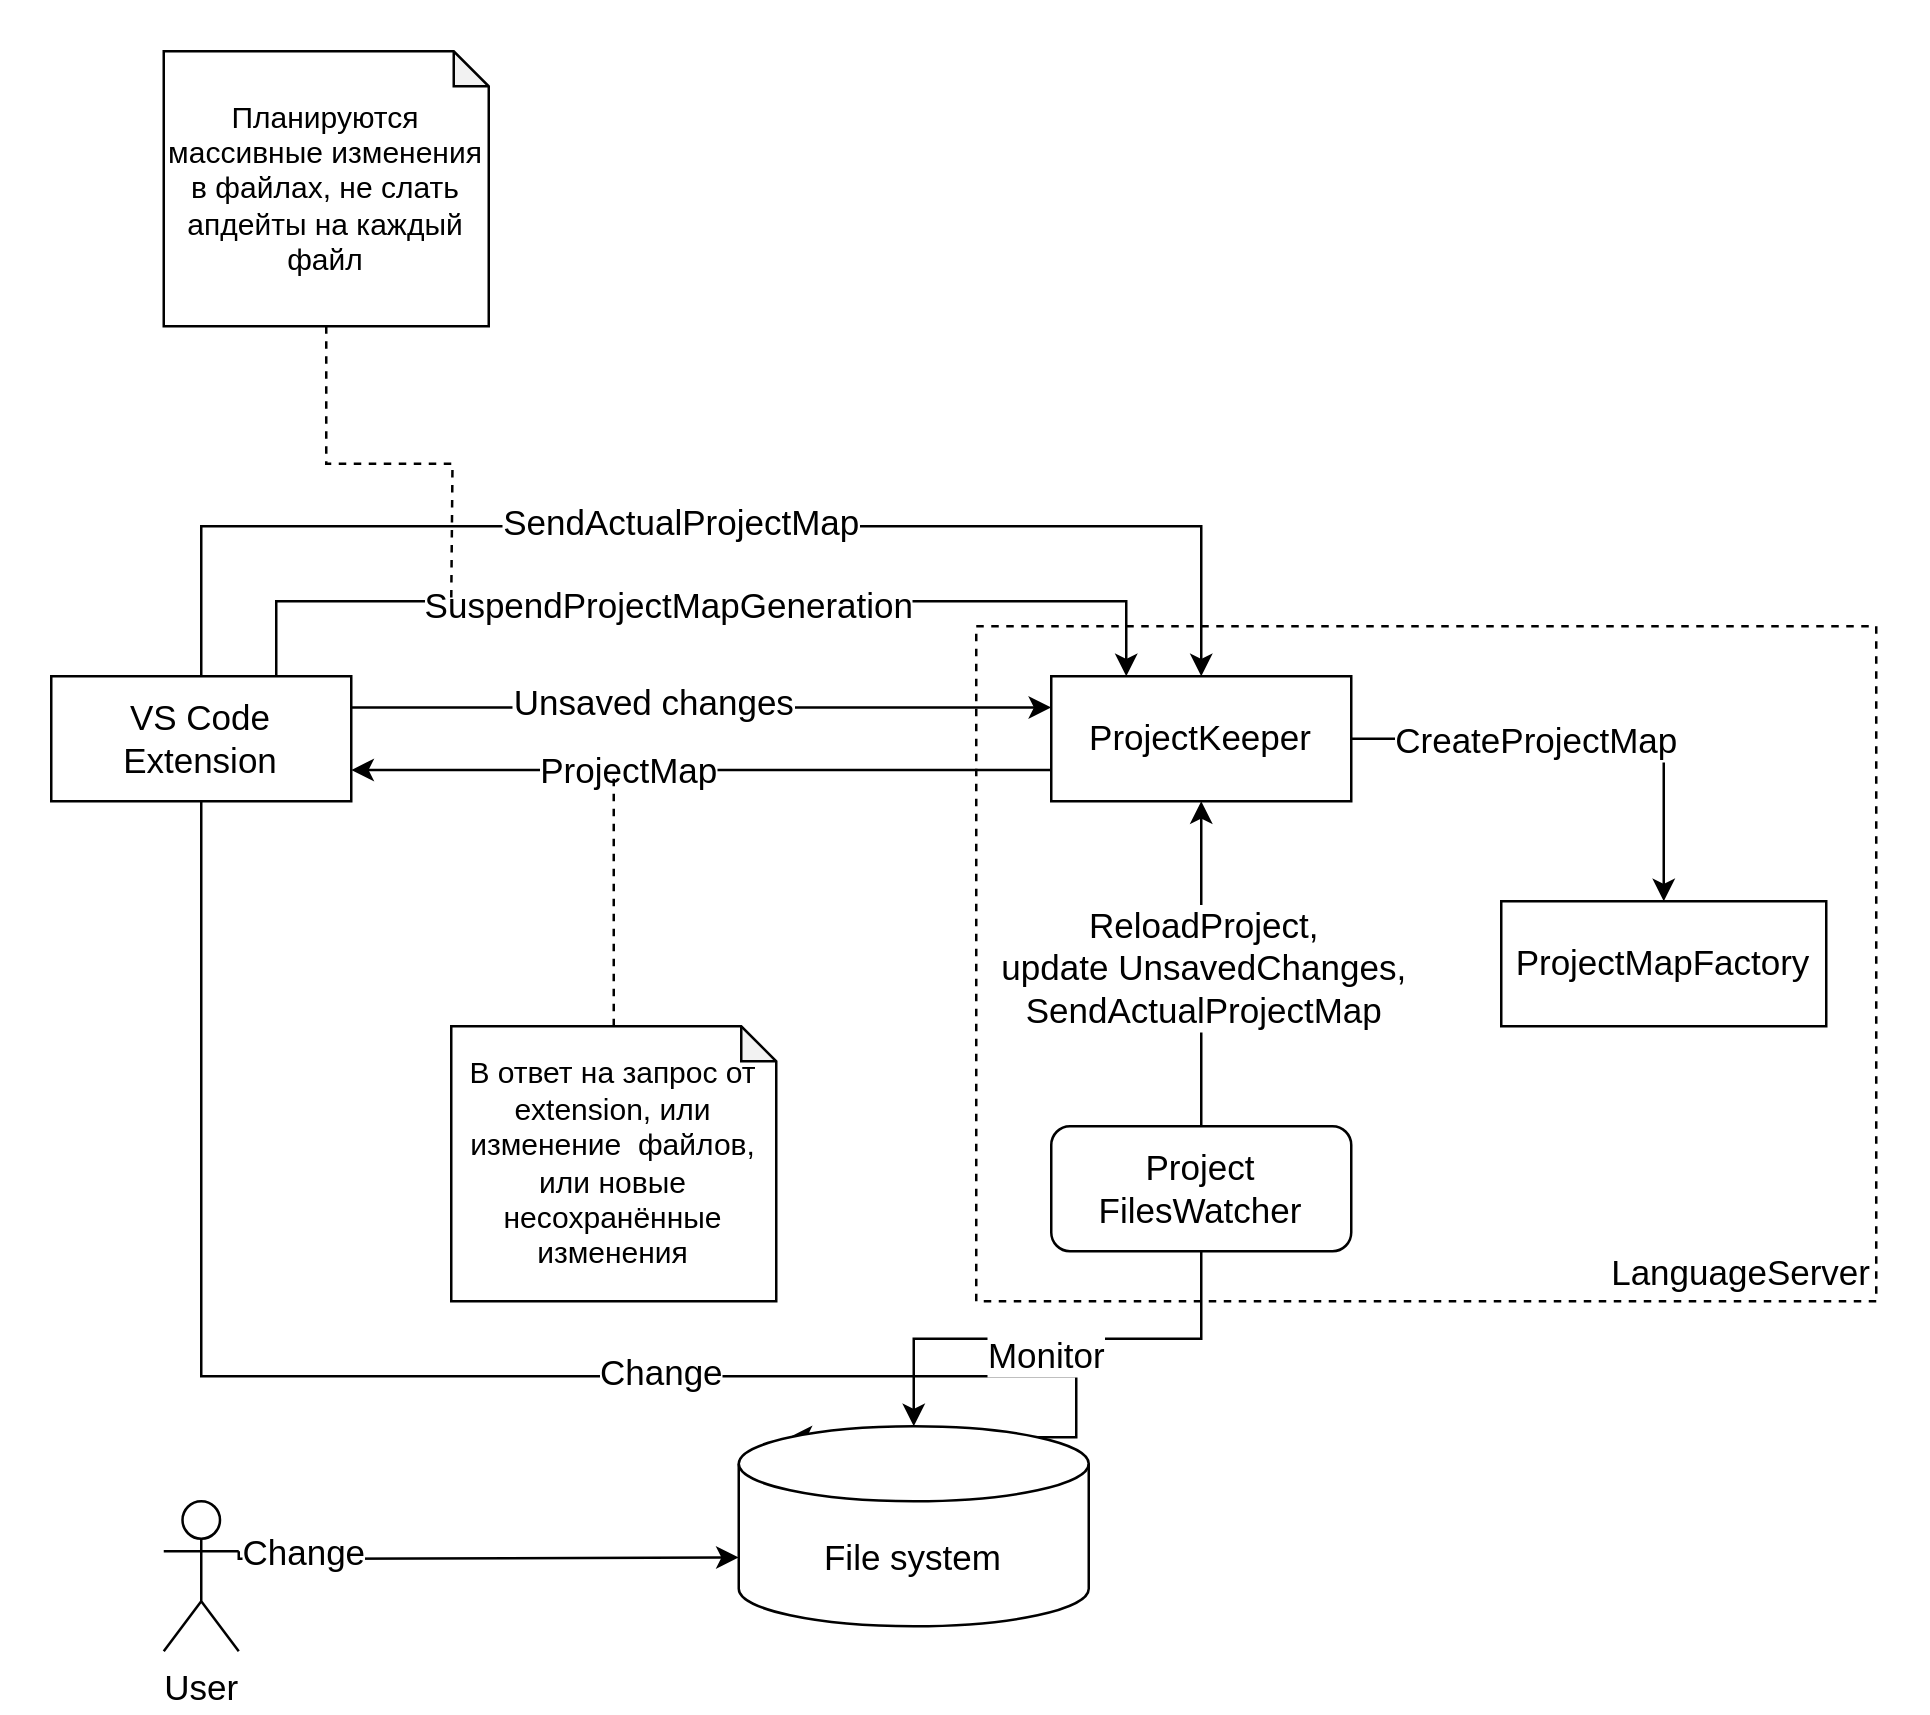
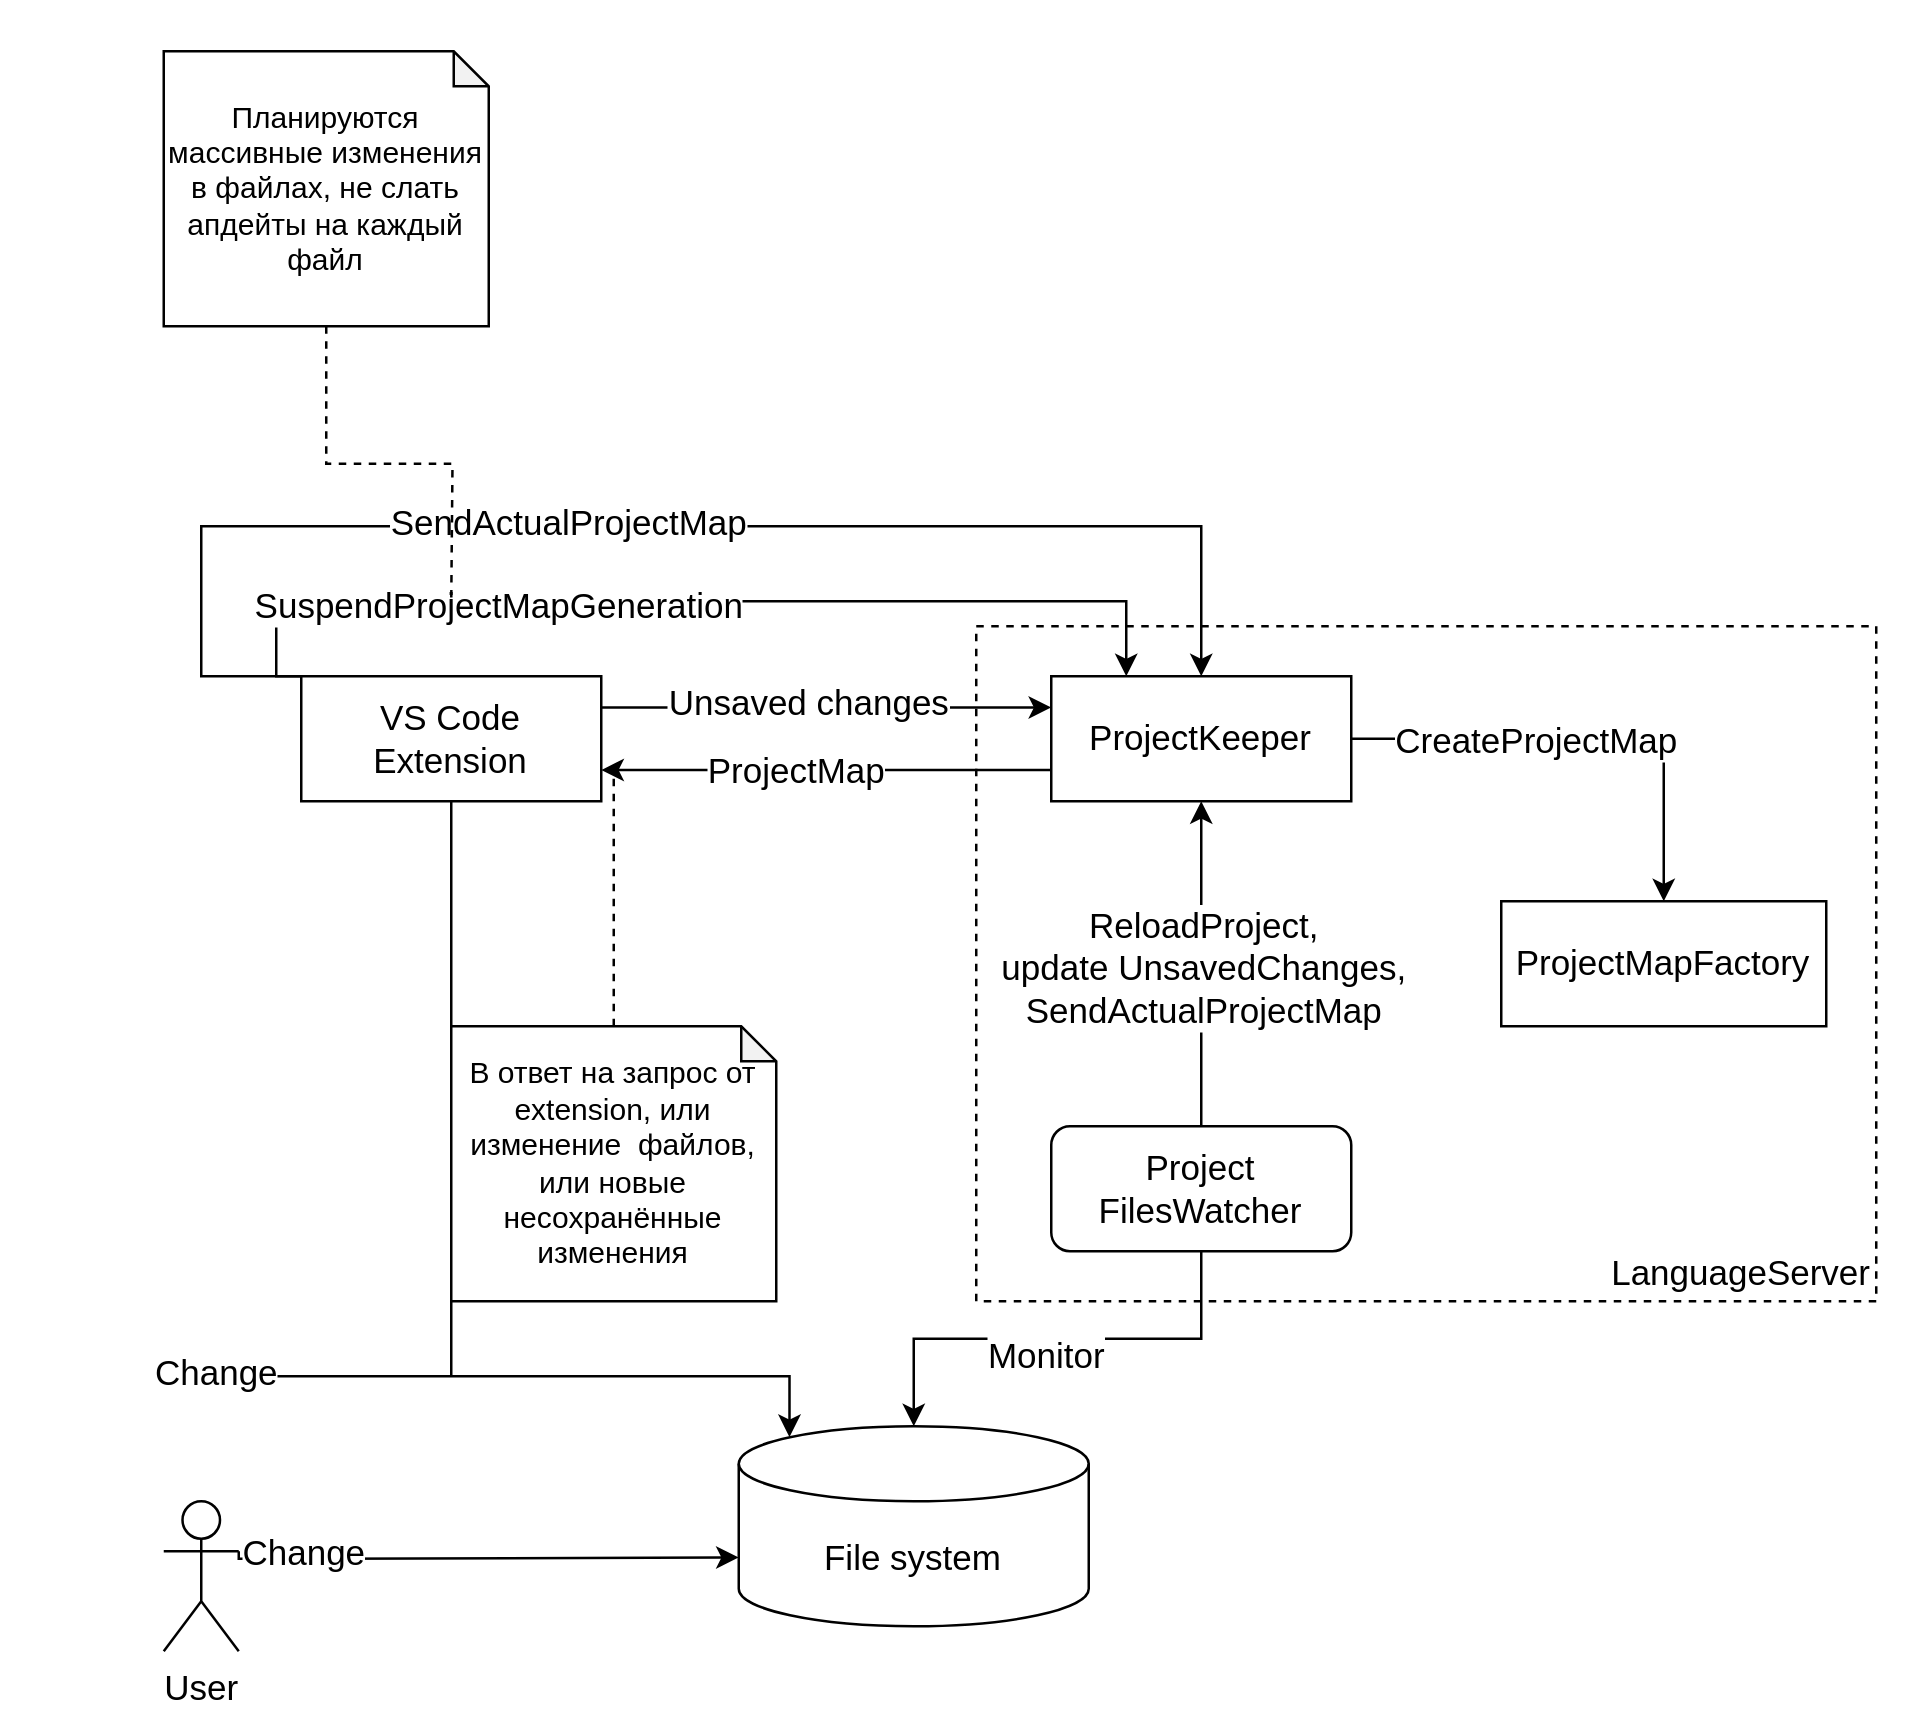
(201, 739) -> (451, 739)
